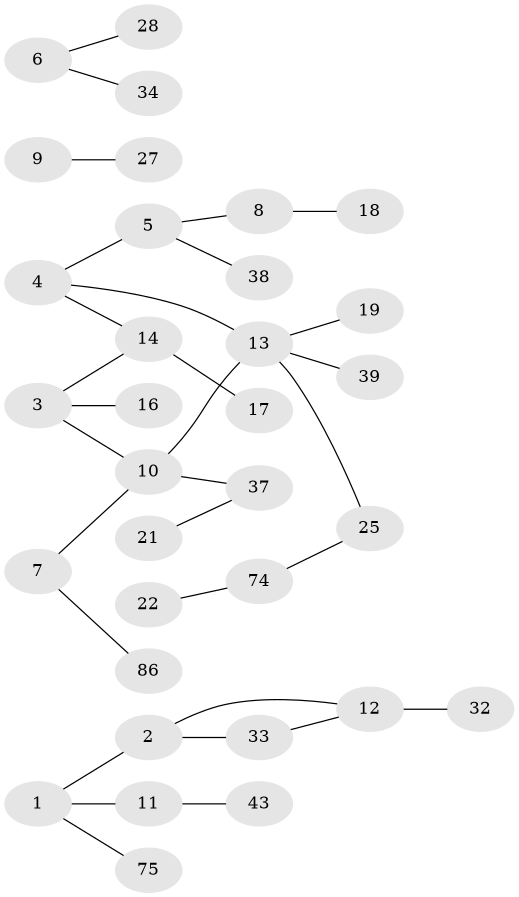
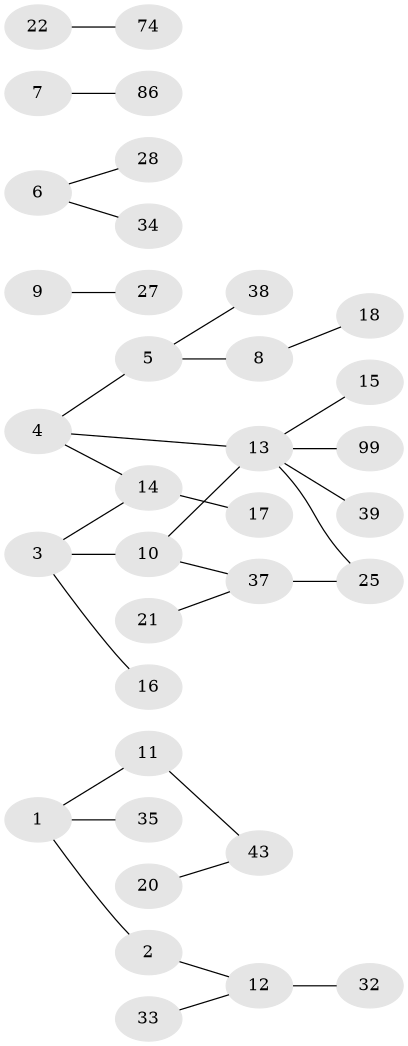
(370, 311) -> (370, 449)
none -> (370, 382)
(93, 522) -> none
(315, 555) -> (315, 581)
(204, 738) -> none
(149, 870) -> (149, 820)
none -> (149, 886)
